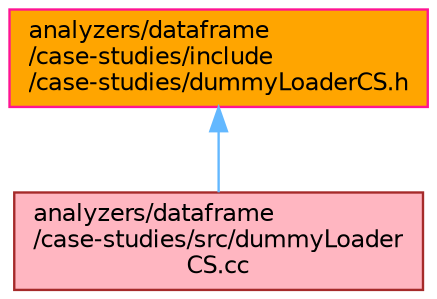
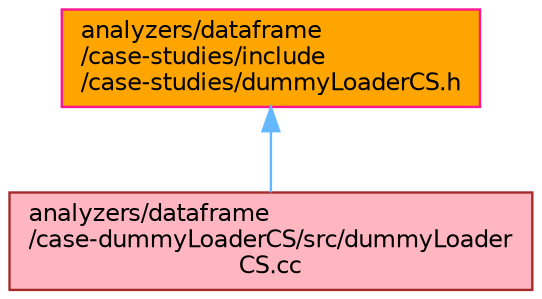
(219, 241) -> (271, 241)
